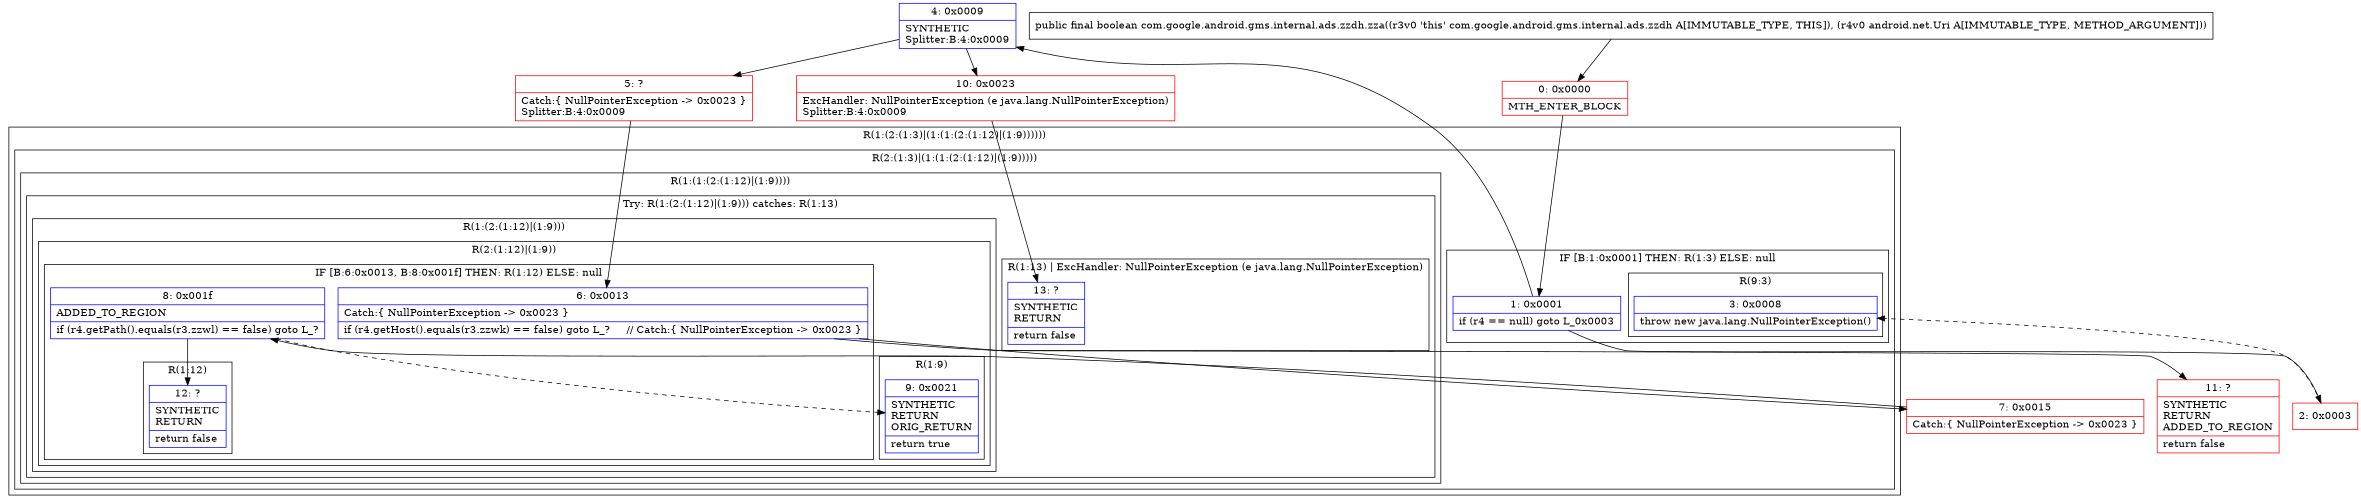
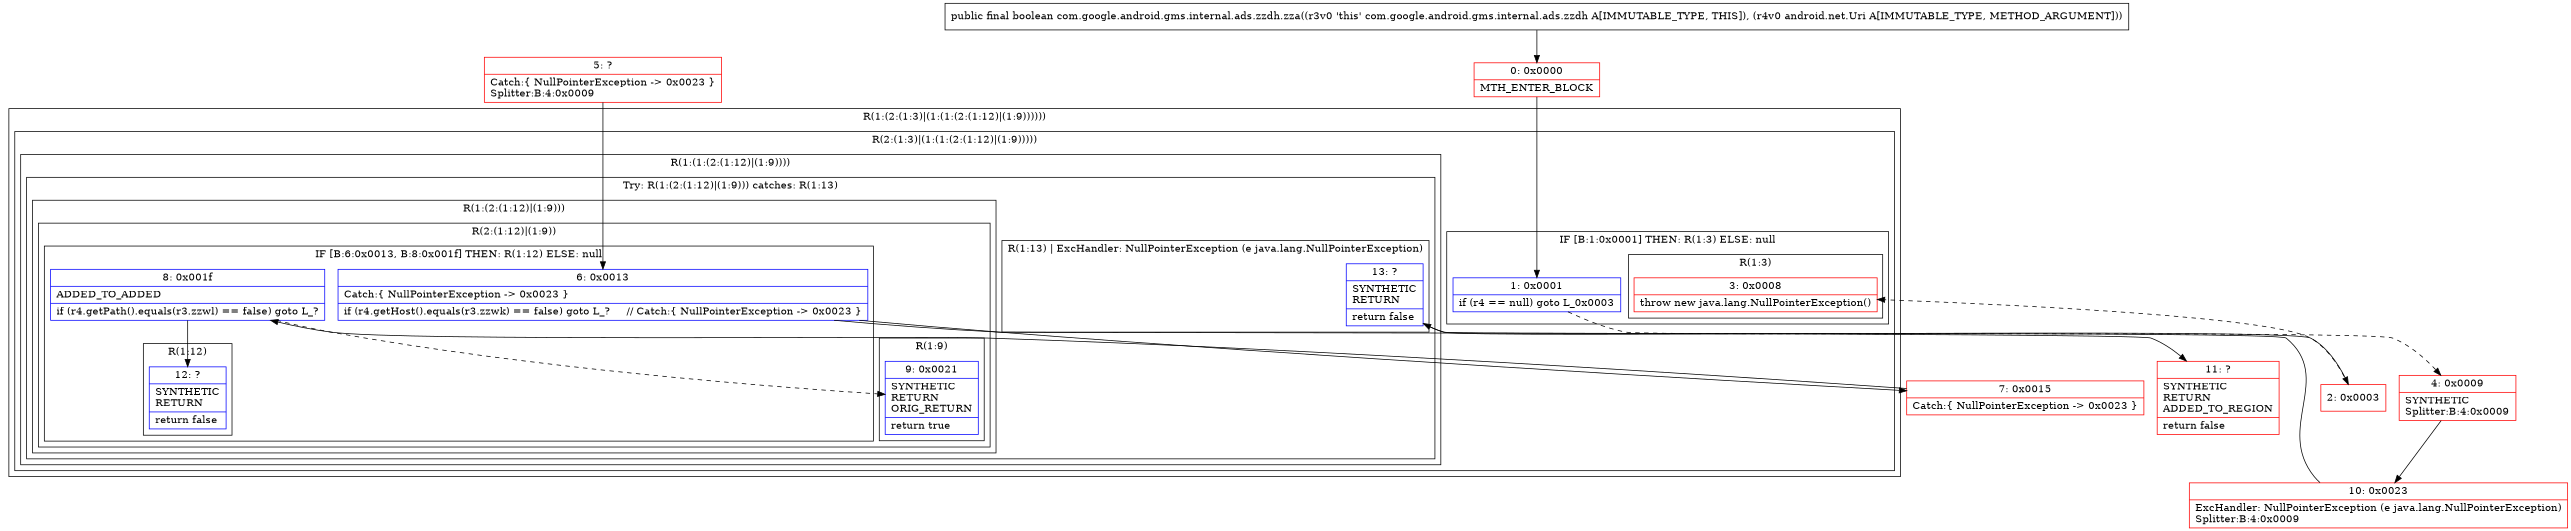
(958, 26) -> (2458, 398)
(820, 57) -> none
(1333, 76) -> (2006, 334)
(1756, 282) -> (1756, 263)
(112, 313) -> (109, 294)
(1756, 313) -> (1756, 295)
(1951, 352) -> (1893, 333)
